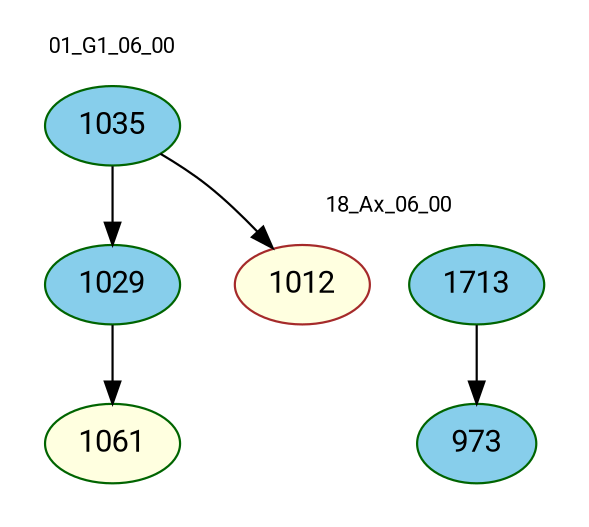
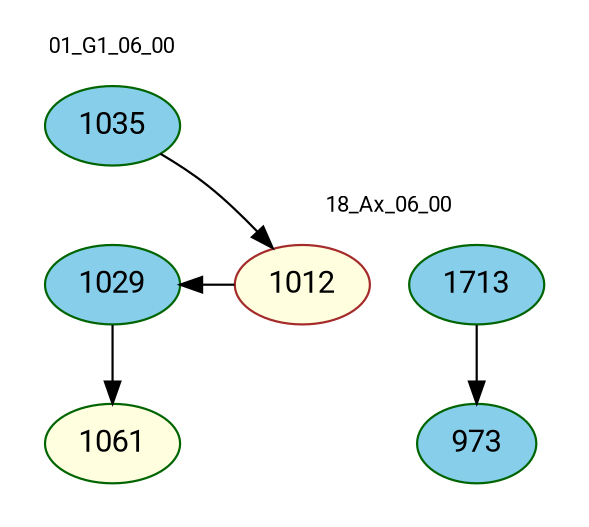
(113, 194) -> (218, 285)
